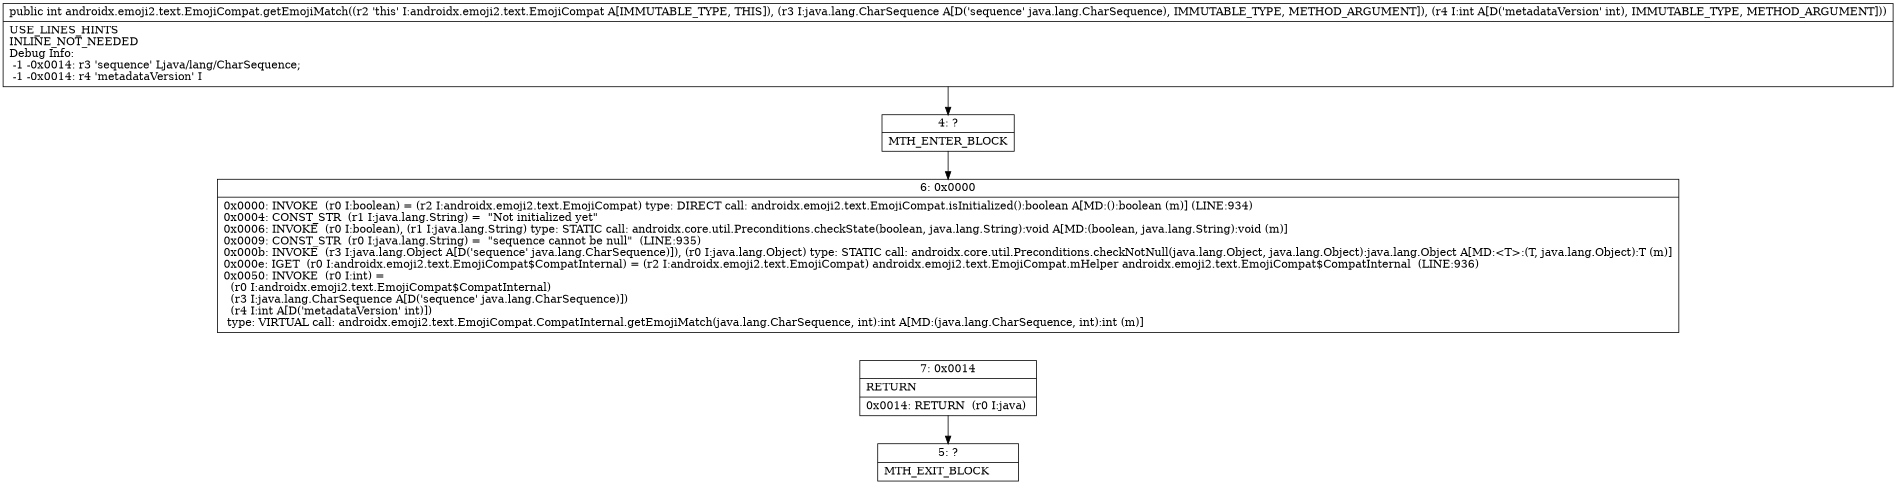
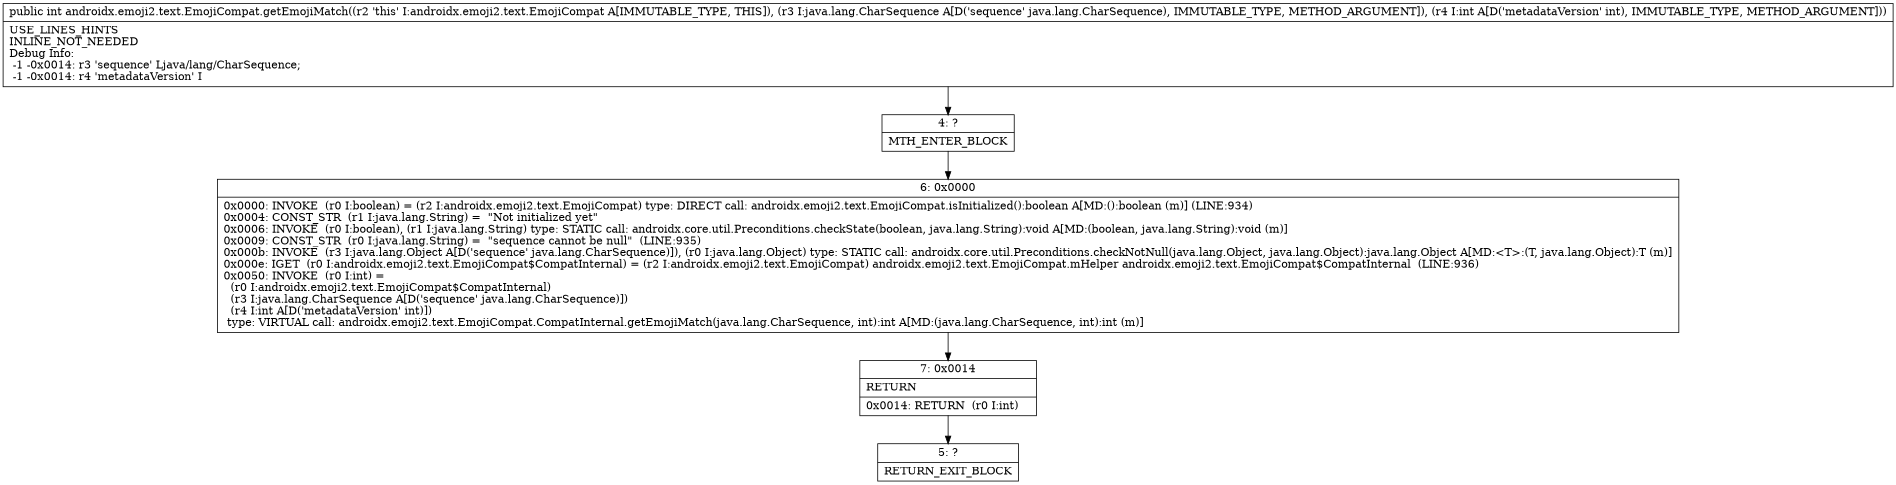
none -> (948, 343)
(948, 406) -> (944, 406)
(937, 471) -> (948, 471)
